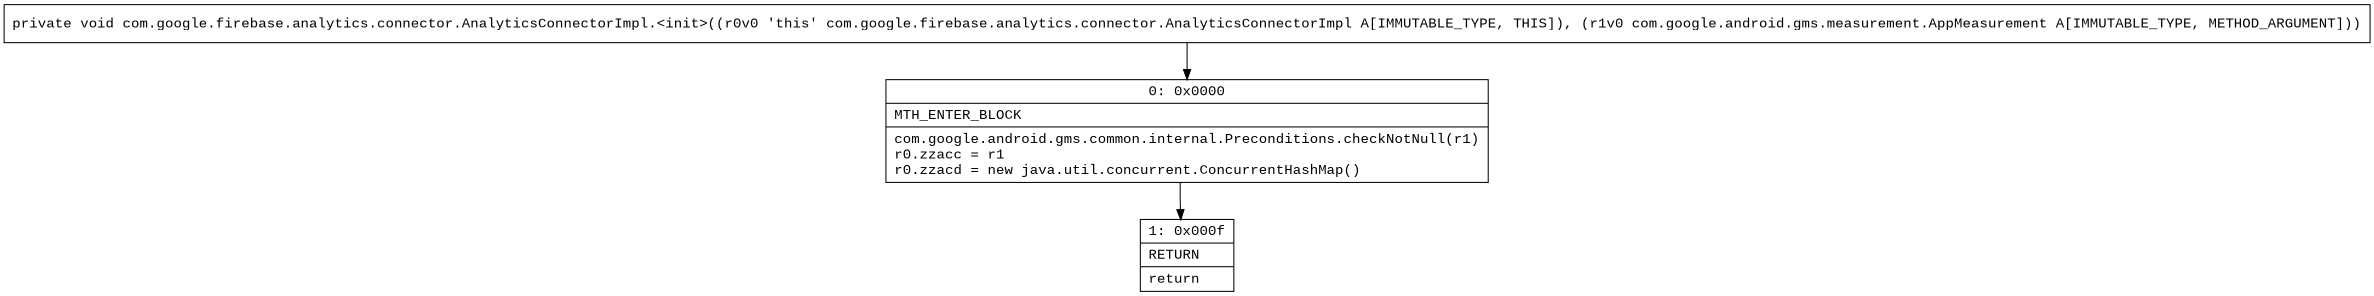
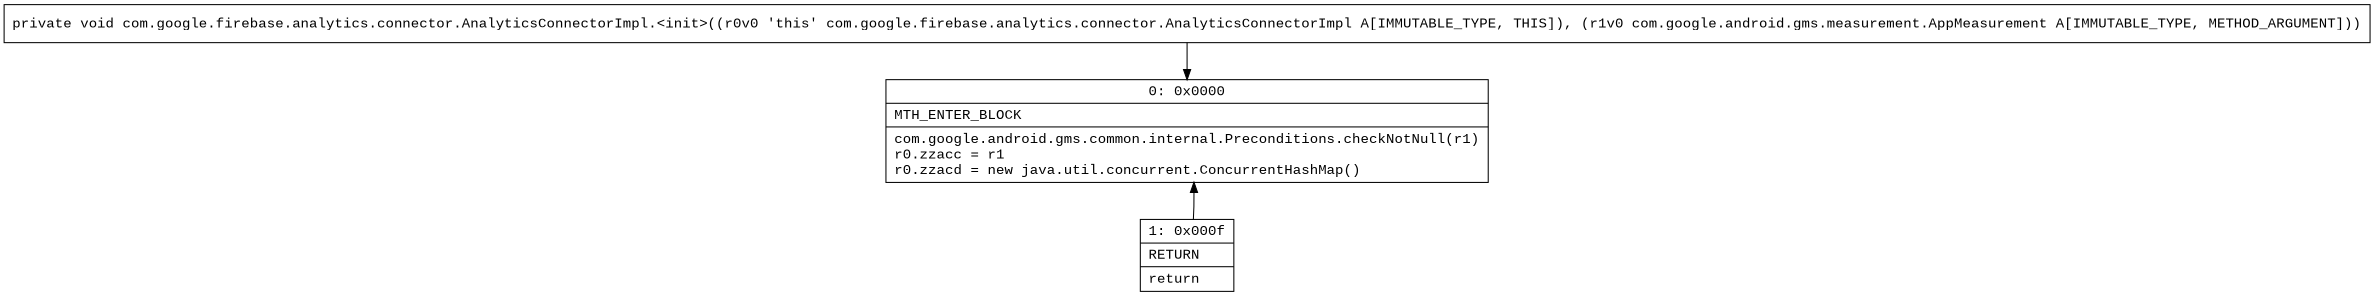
(1180, 196) -> (1194, 206)
